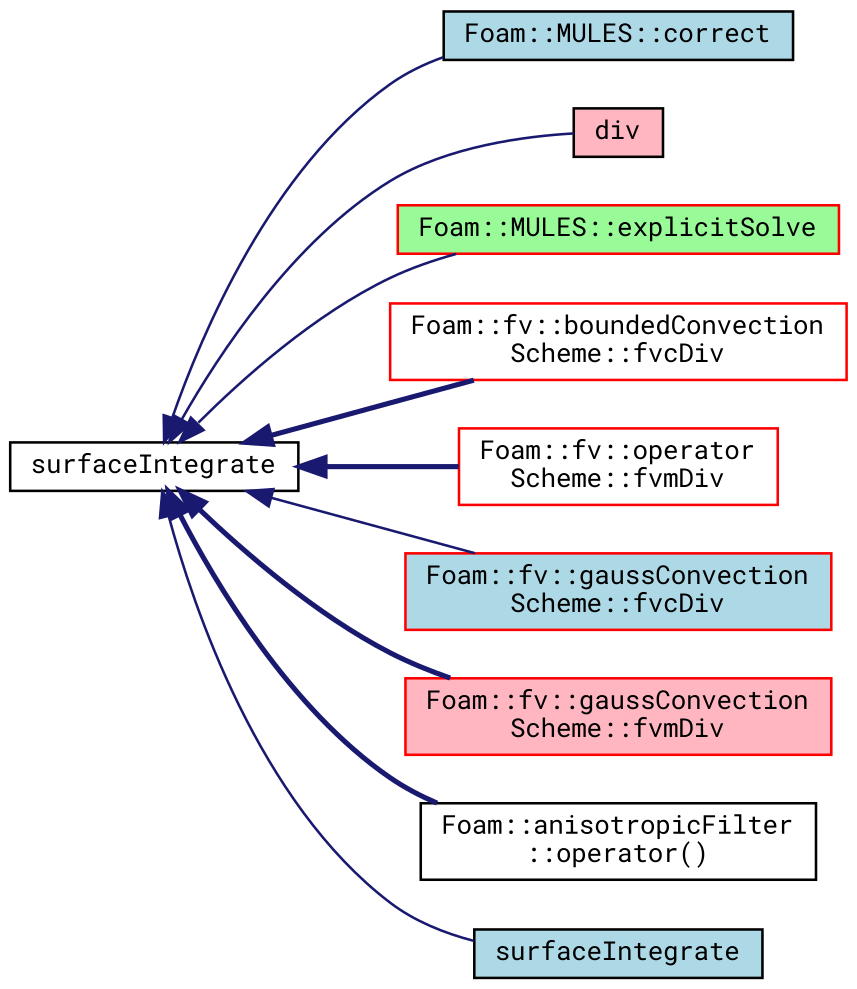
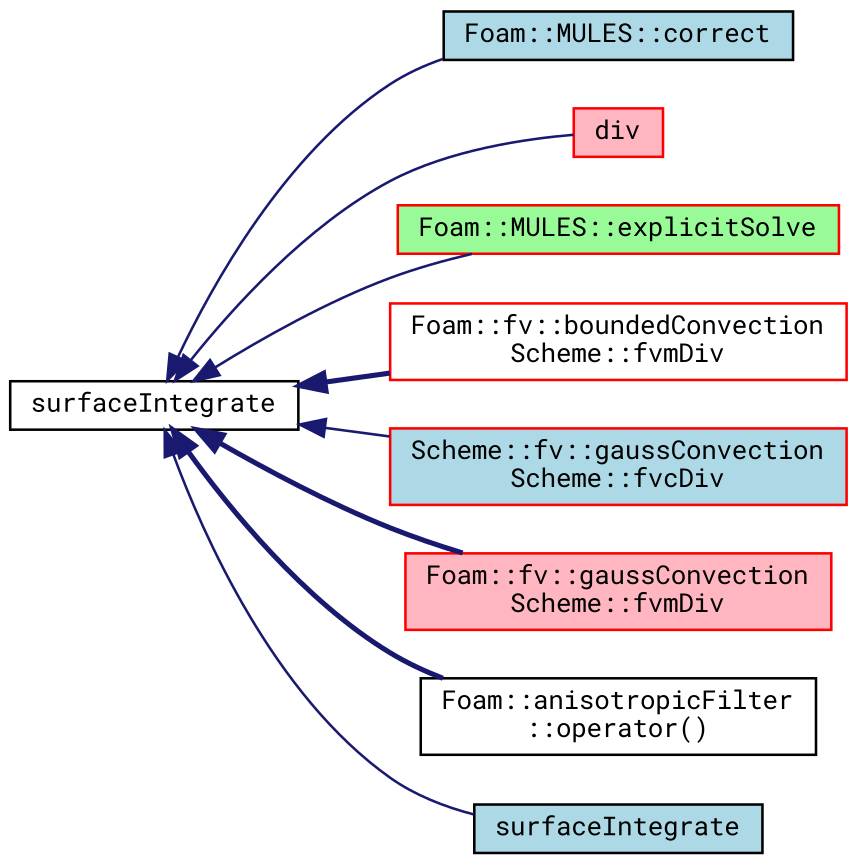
(618, 133) -> (618, 133)
(618, 342) -> none
(618, 467) -> (618, 342)
(618, 592) -> (618, 467)
